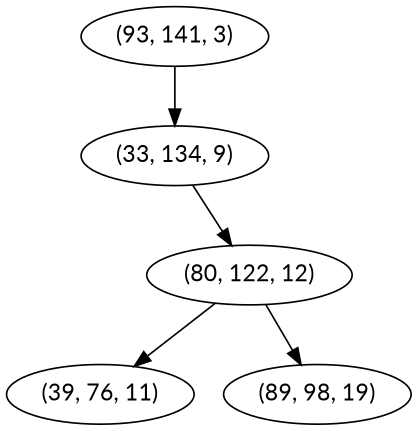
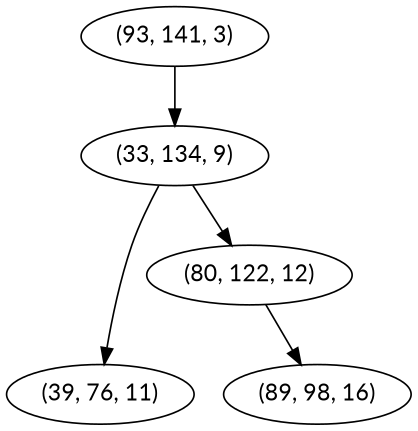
(181, 330) -> (126, 265)
(317, 394) -> (317, 394)
